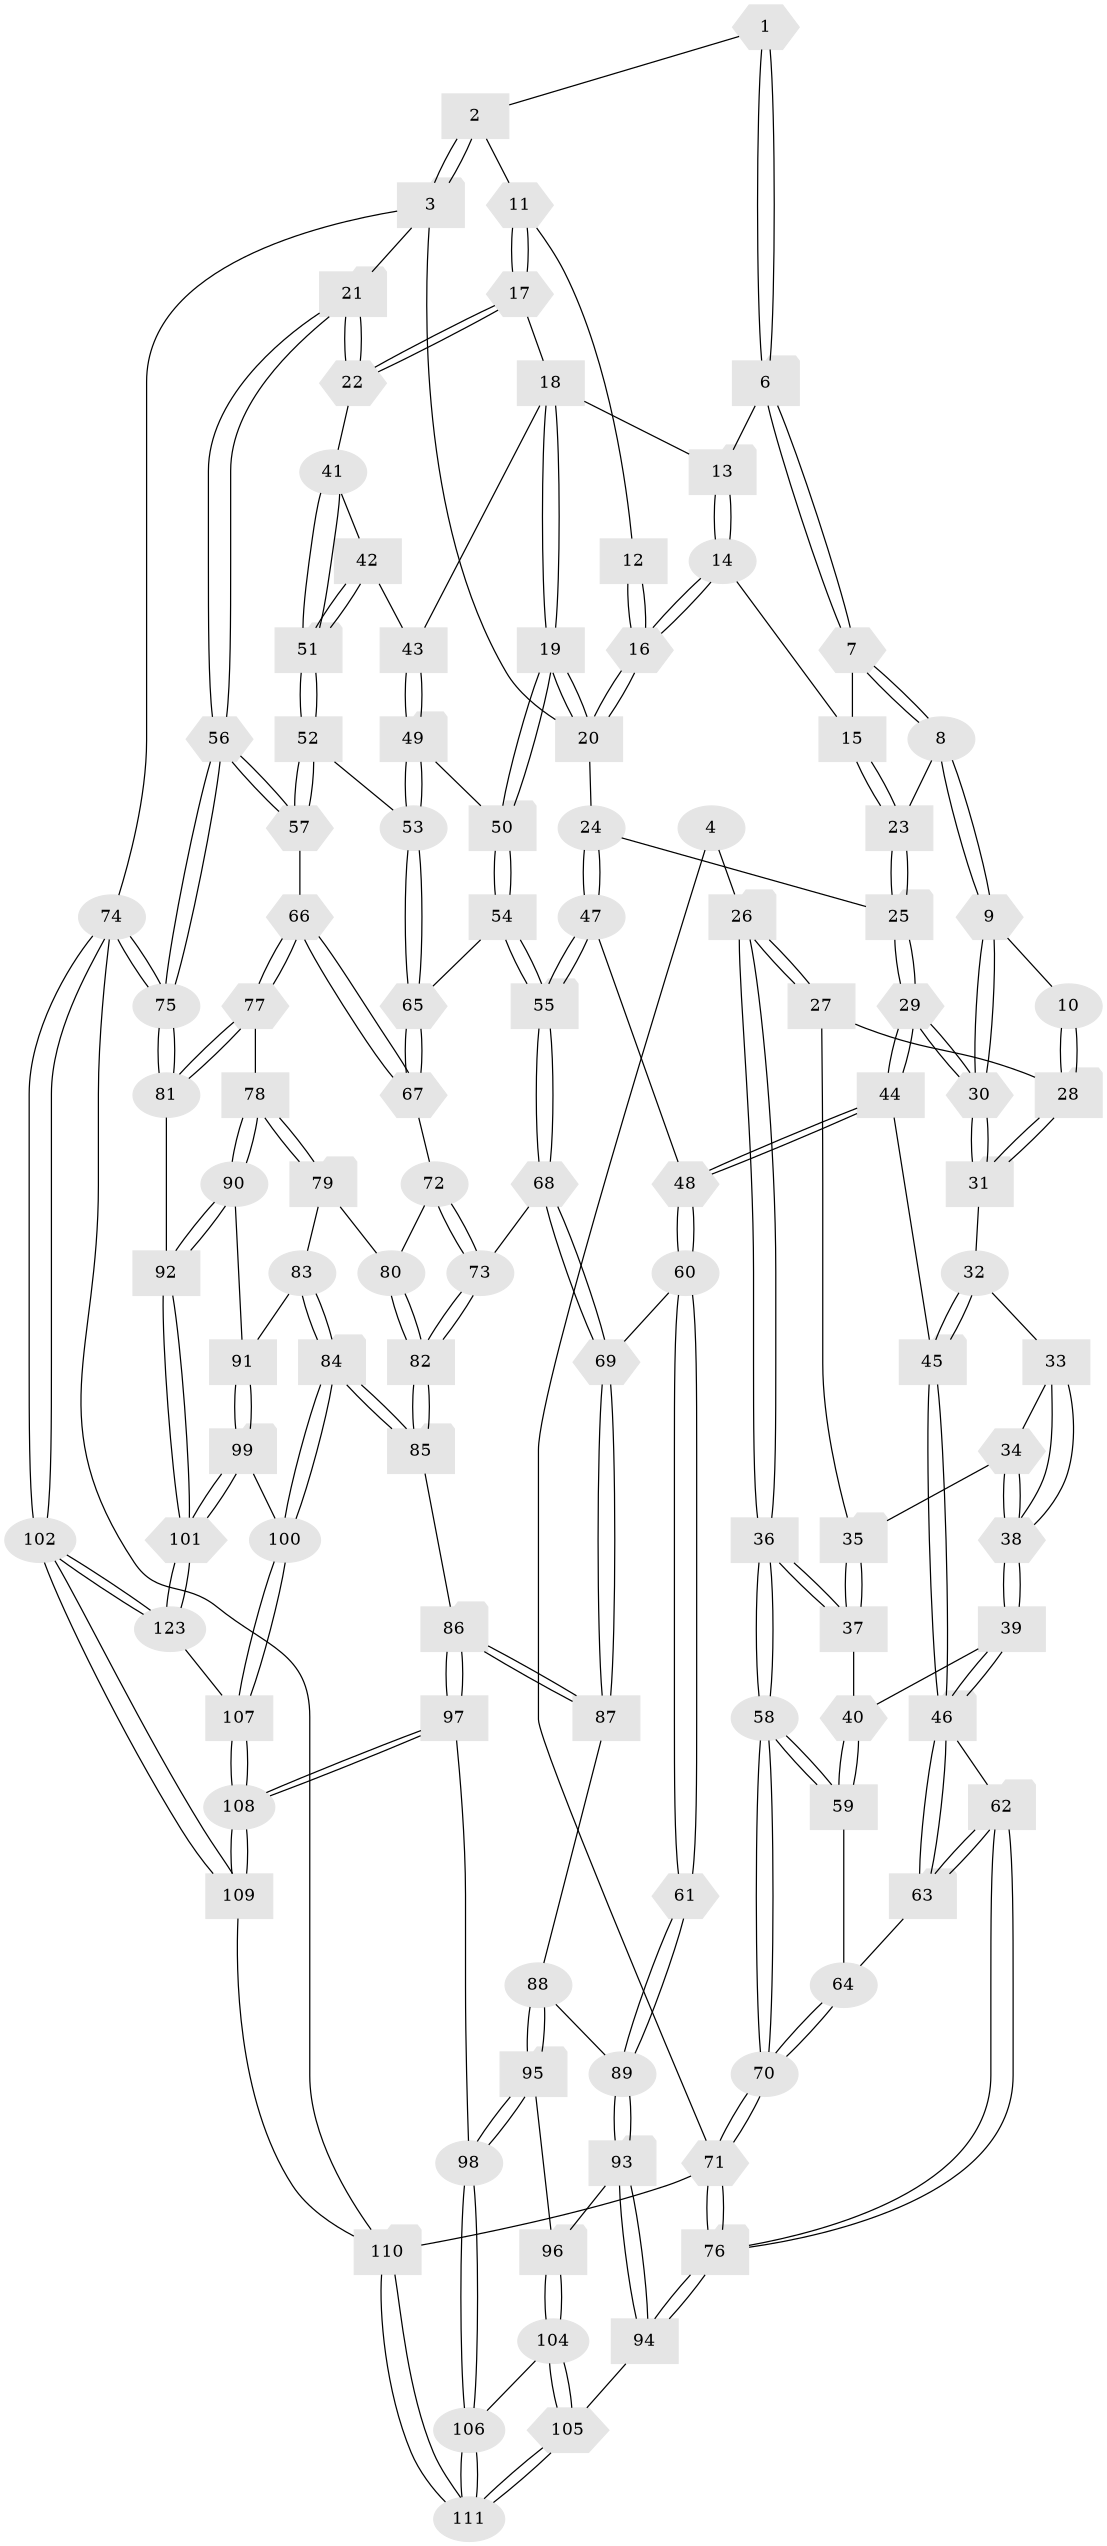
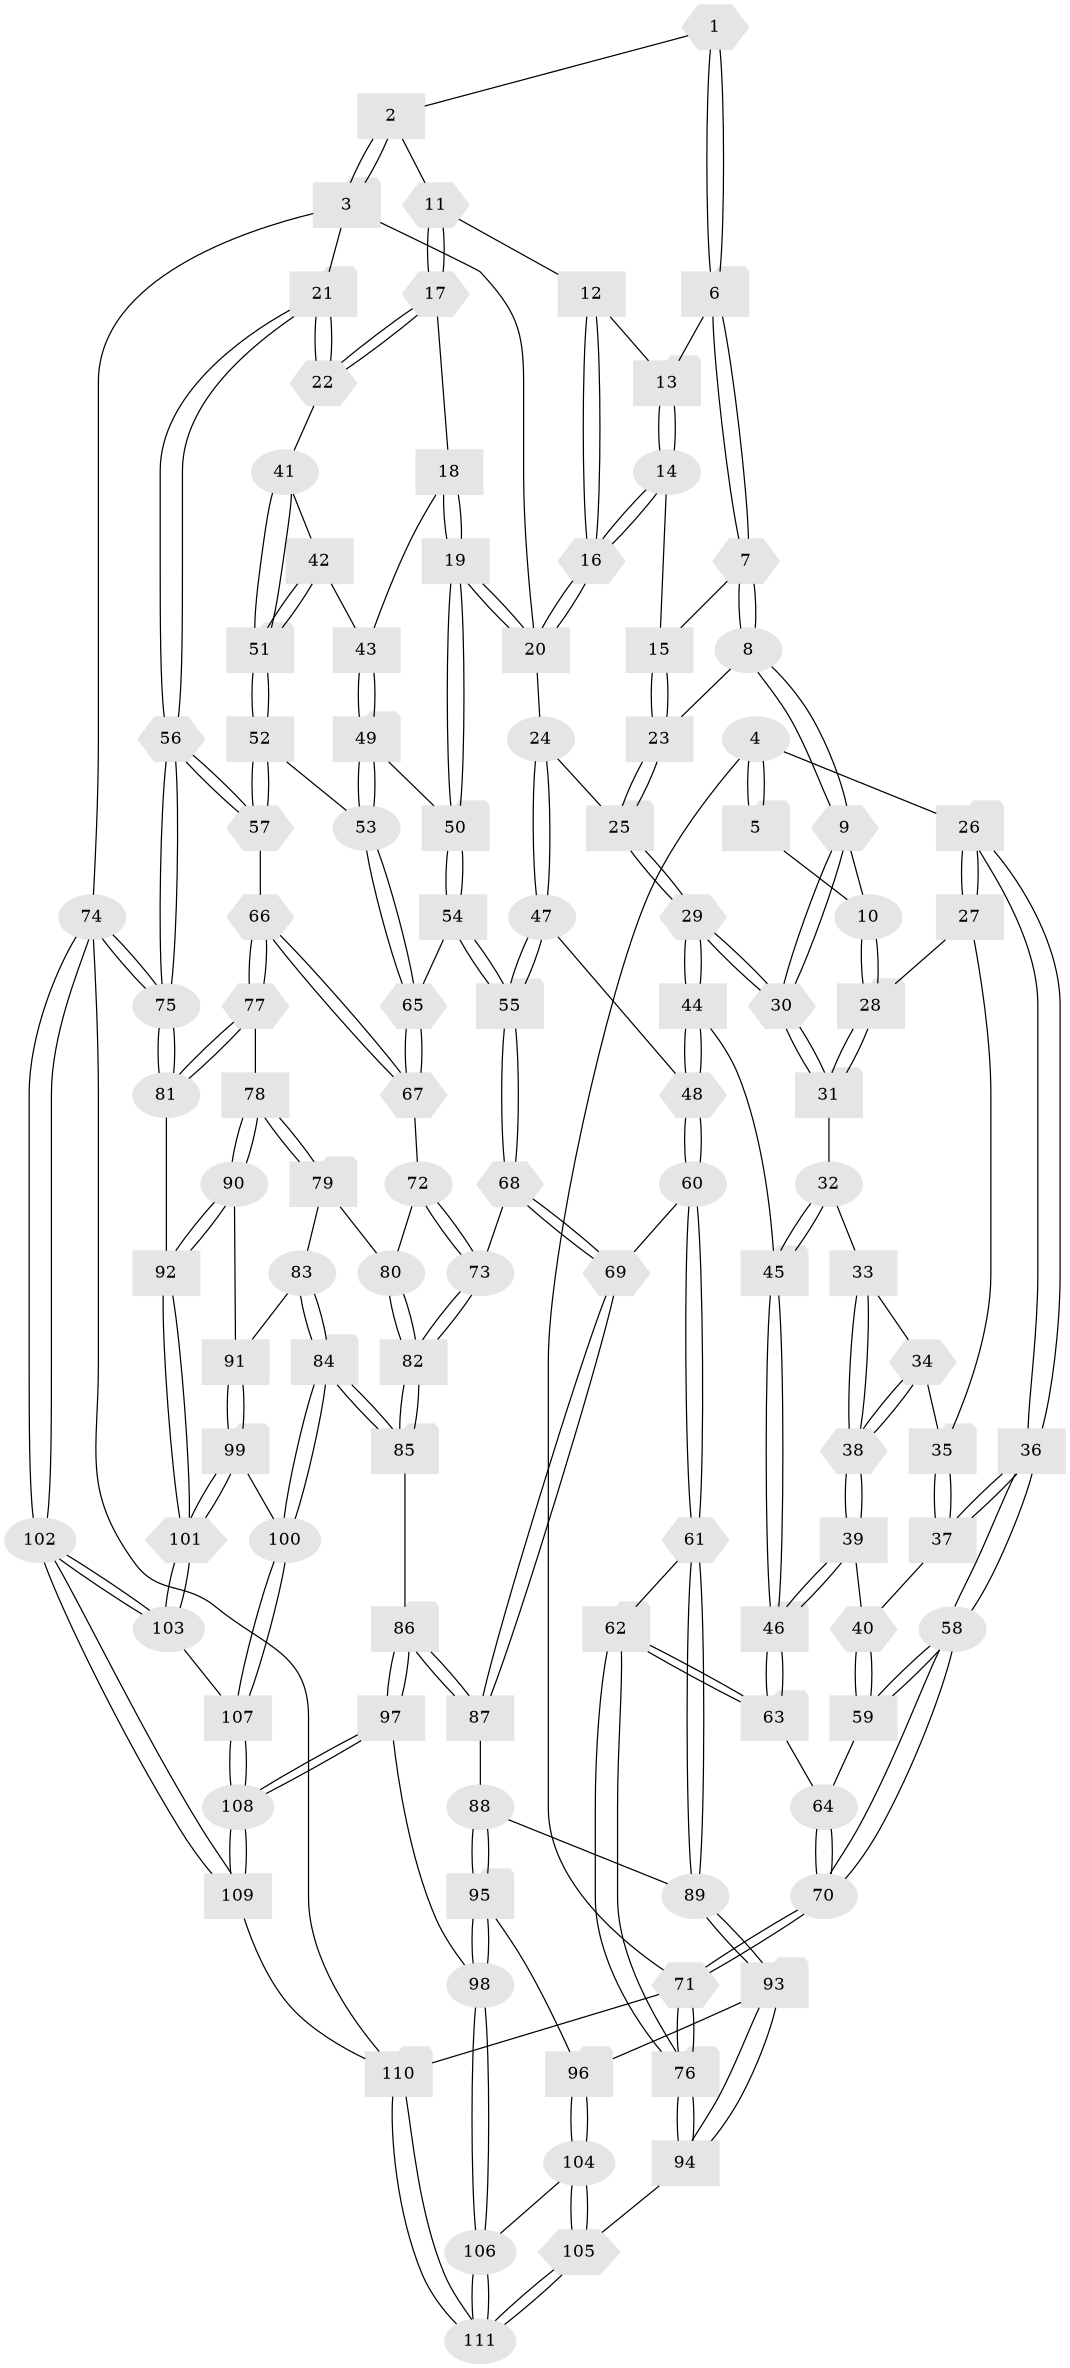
(637, 428) -> (629, 339)
none -> (756, 828)
(170, 1629) -> (169, 1629)
(972, 1763) -> (657, 1584)
